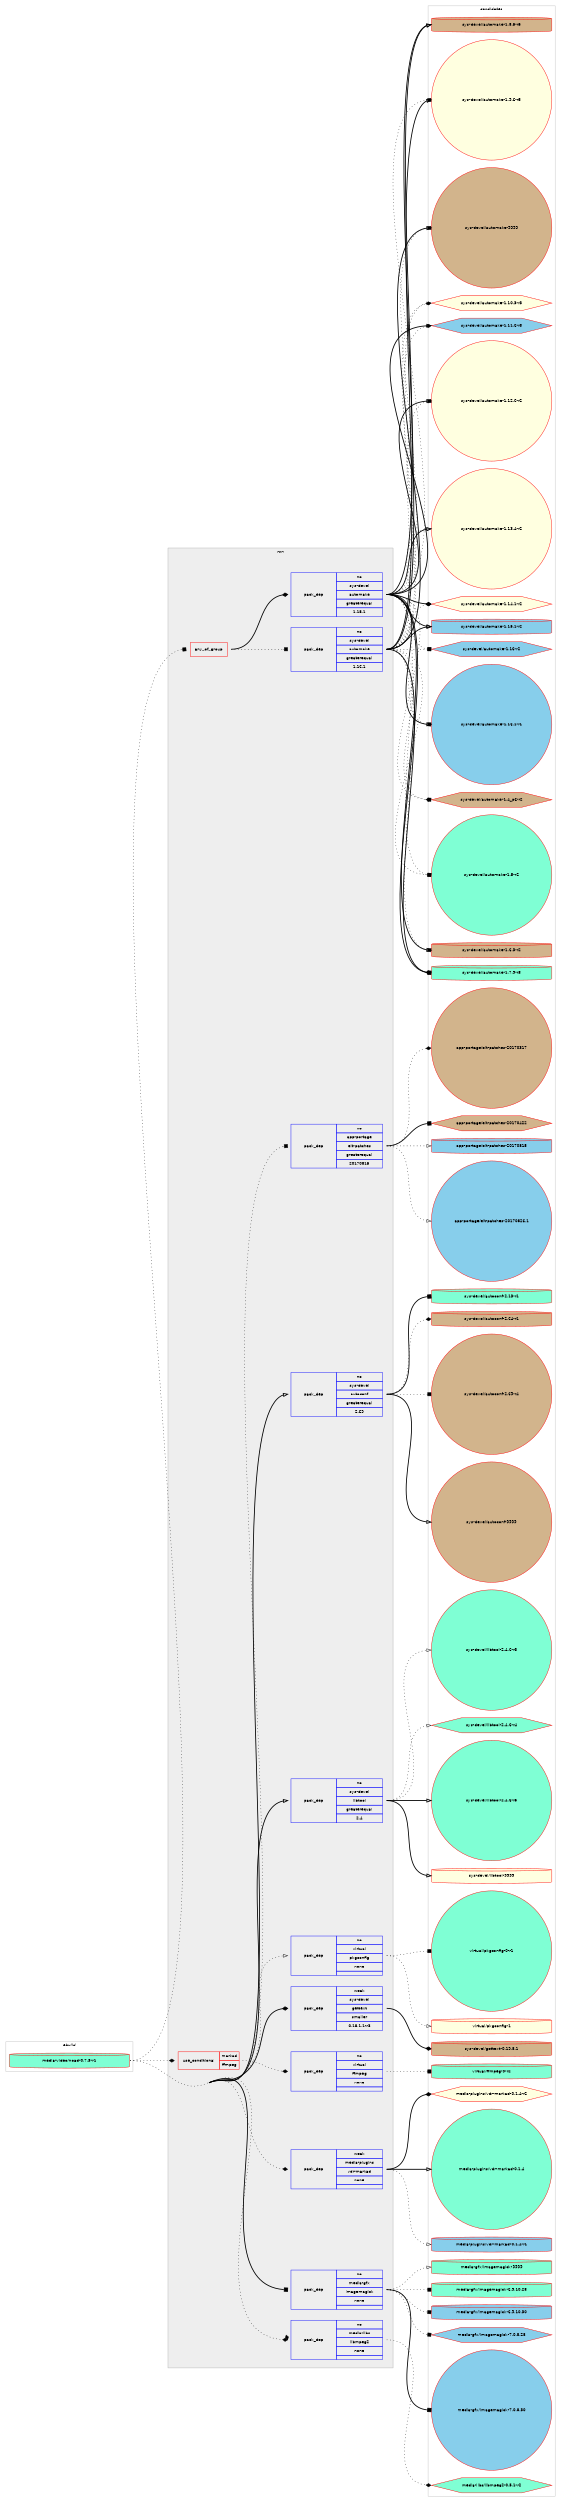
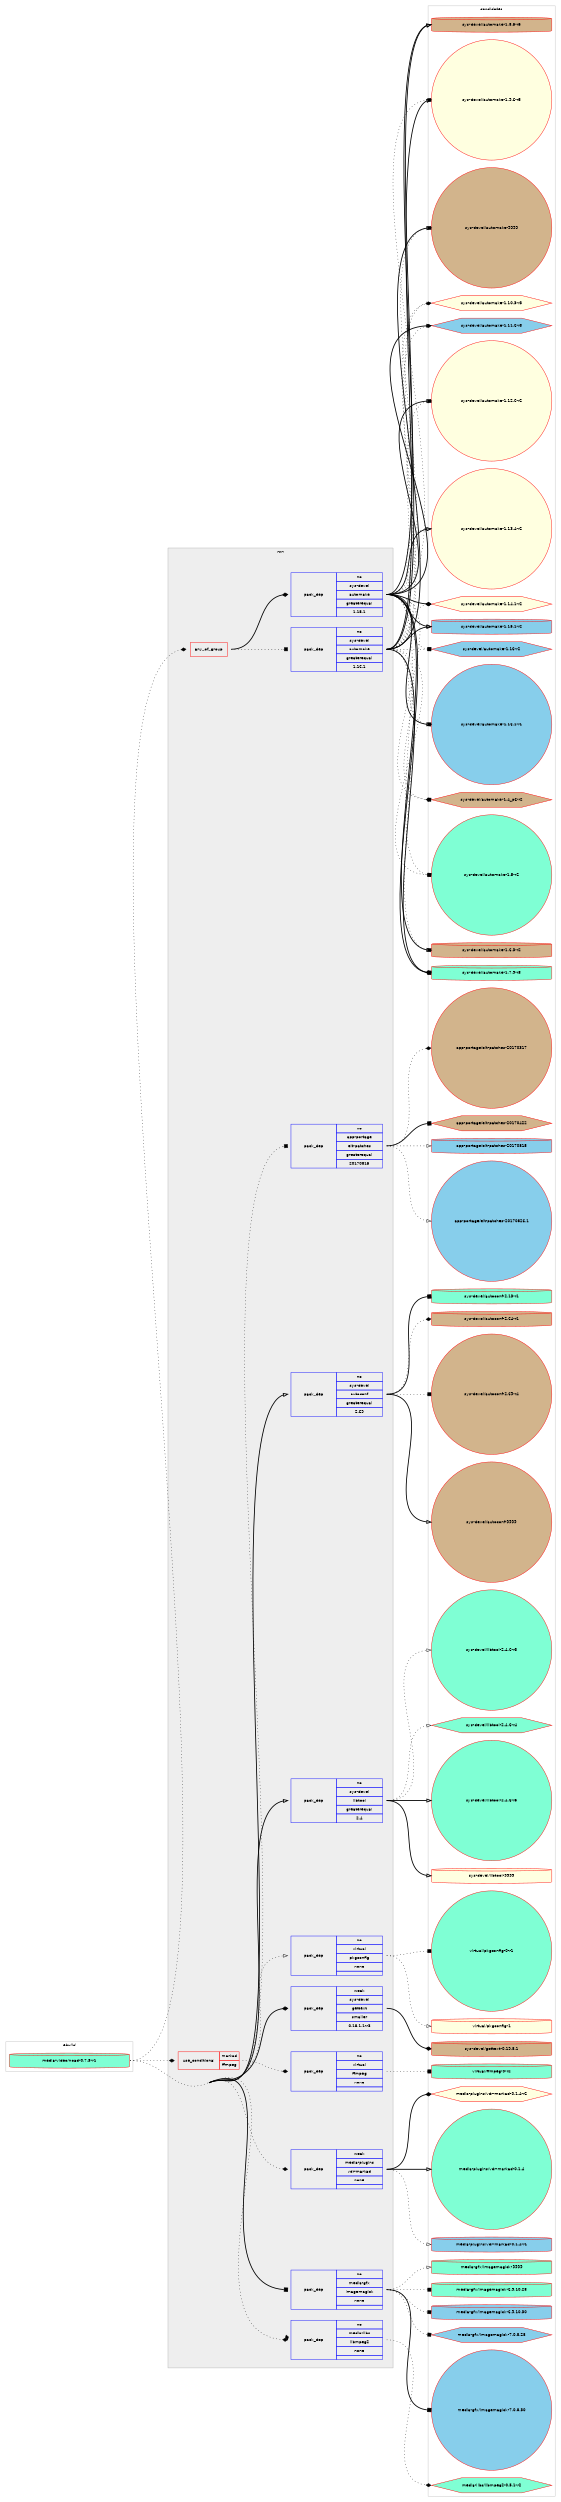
(158, 1356) -> (158, 1356)
